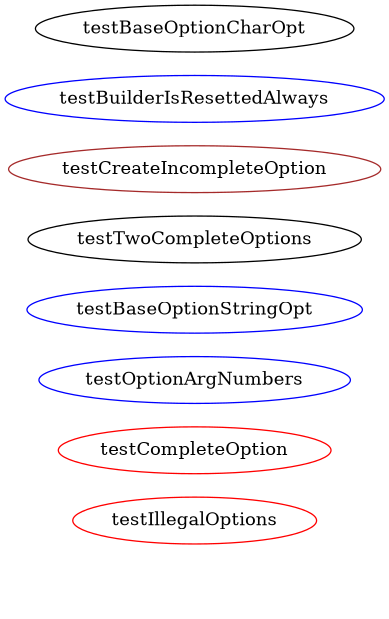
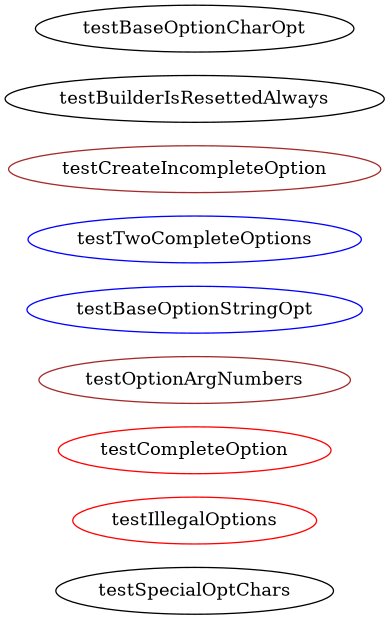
(195, 99) -> (195, 99)
(195, 239) -> (195, 239)
(195, 380) -> (195, 380)
none -> (195, 591)
